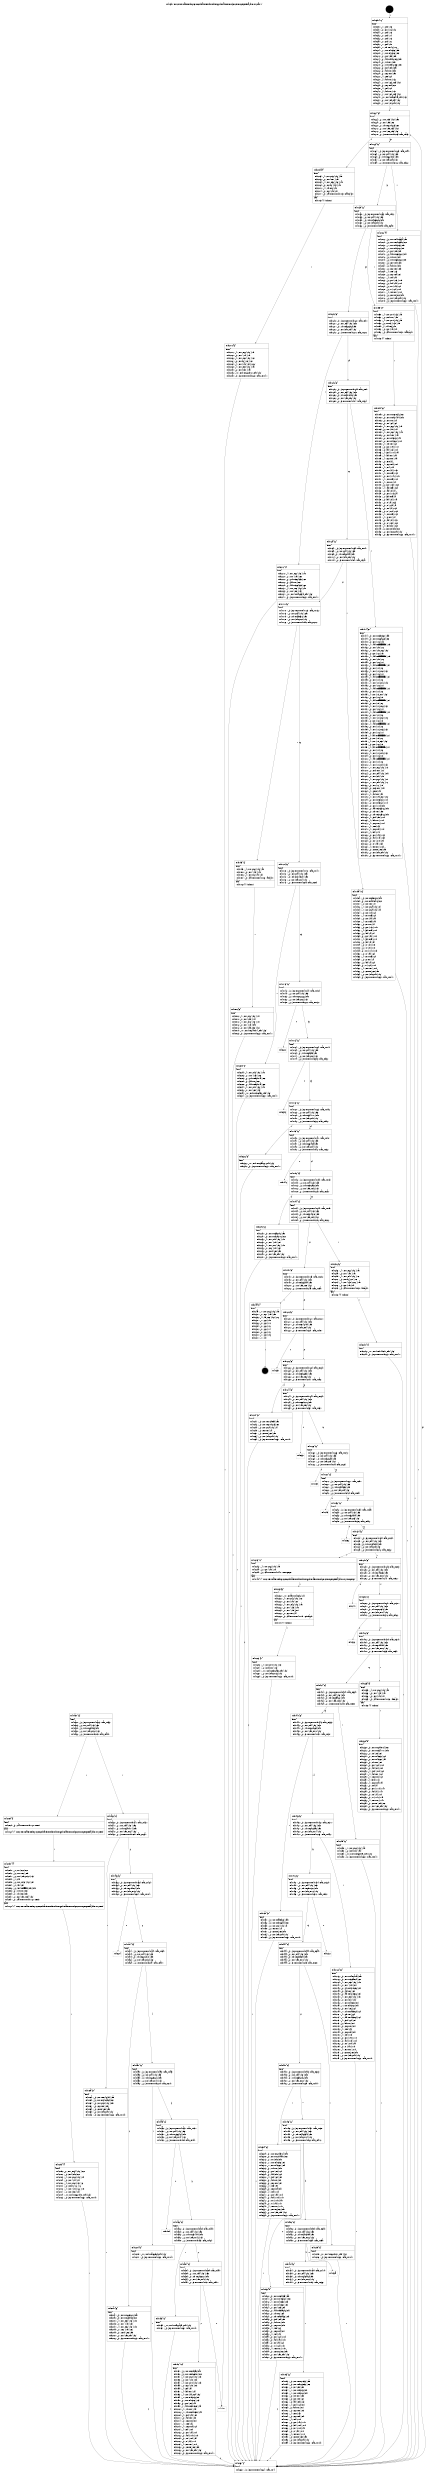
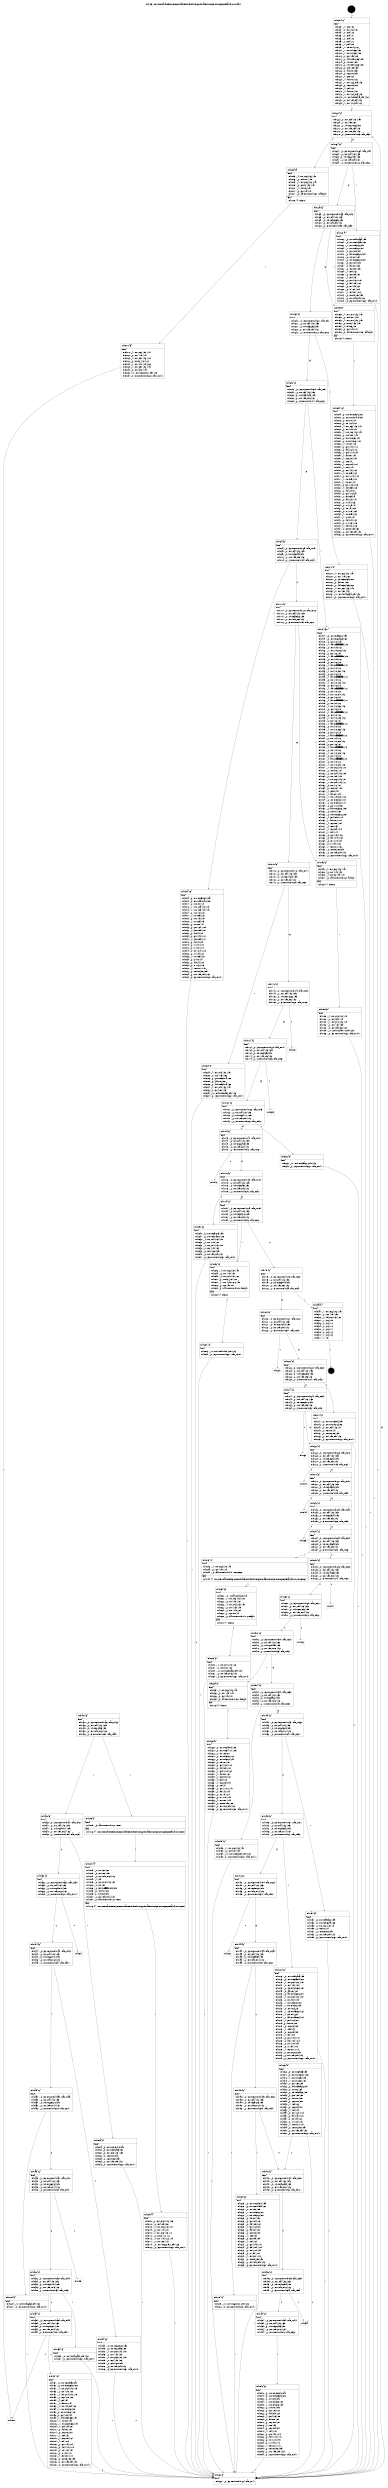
(294, 2219) -> (289, 2152)
